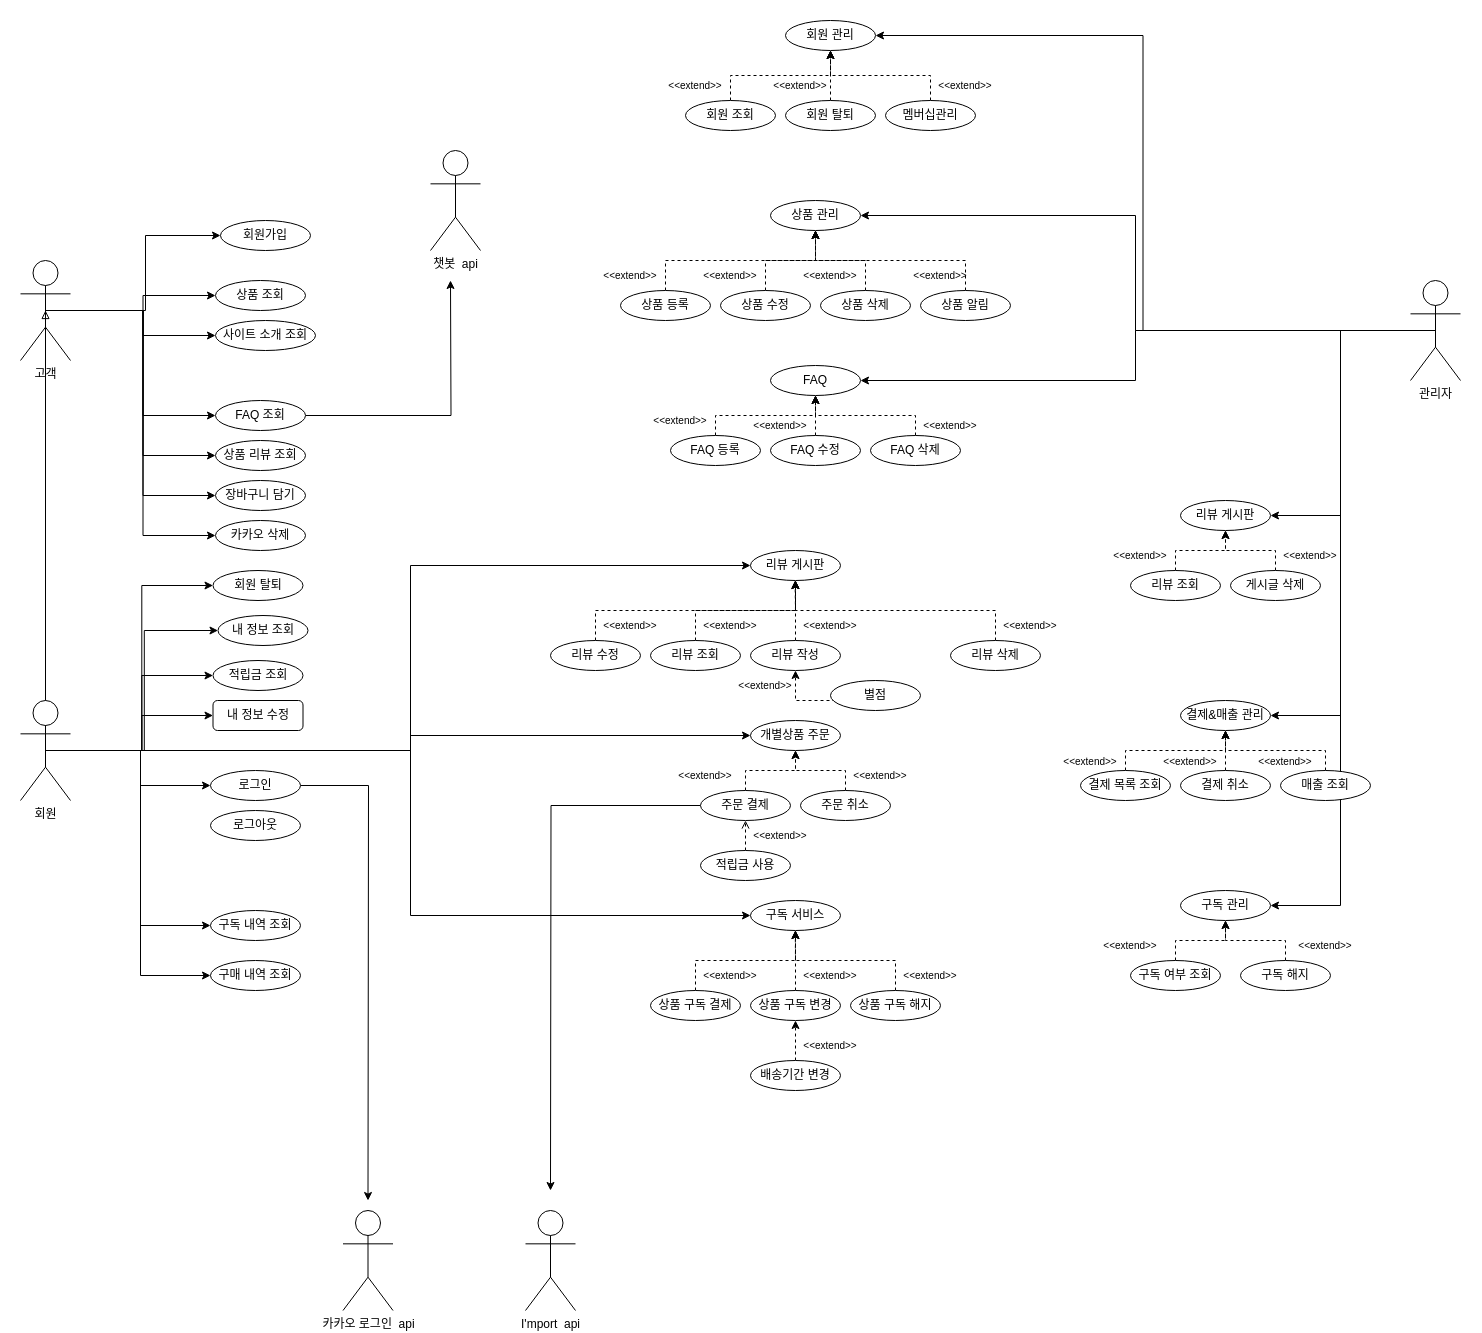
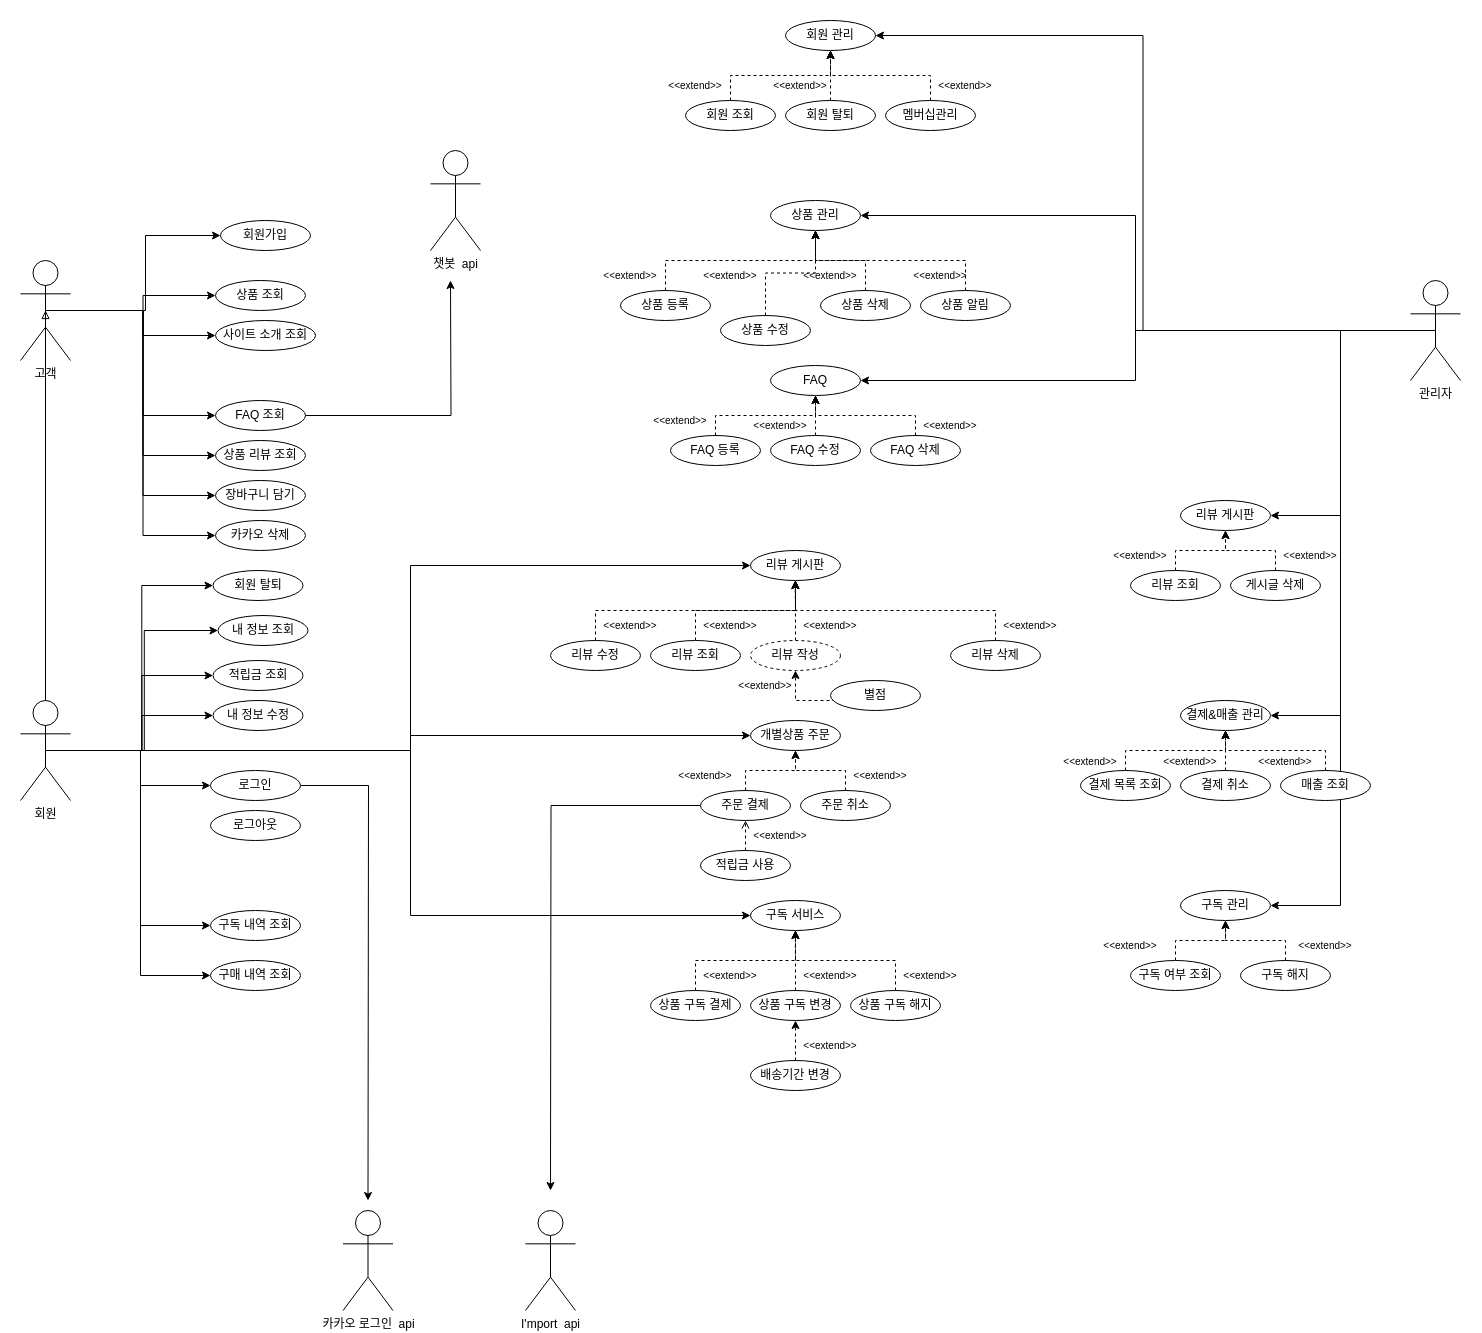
(766, 306) -> (766, 331)
(796, 656) -> (796, 656)
(258, 716) -> (258, 716)
